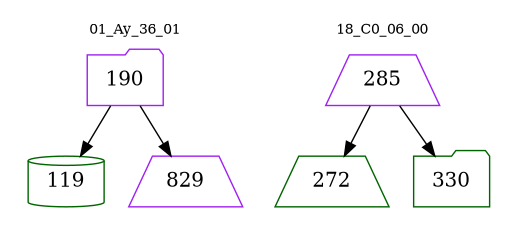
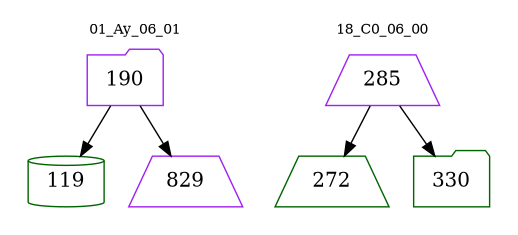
(135, 30) -> (135, 30)
